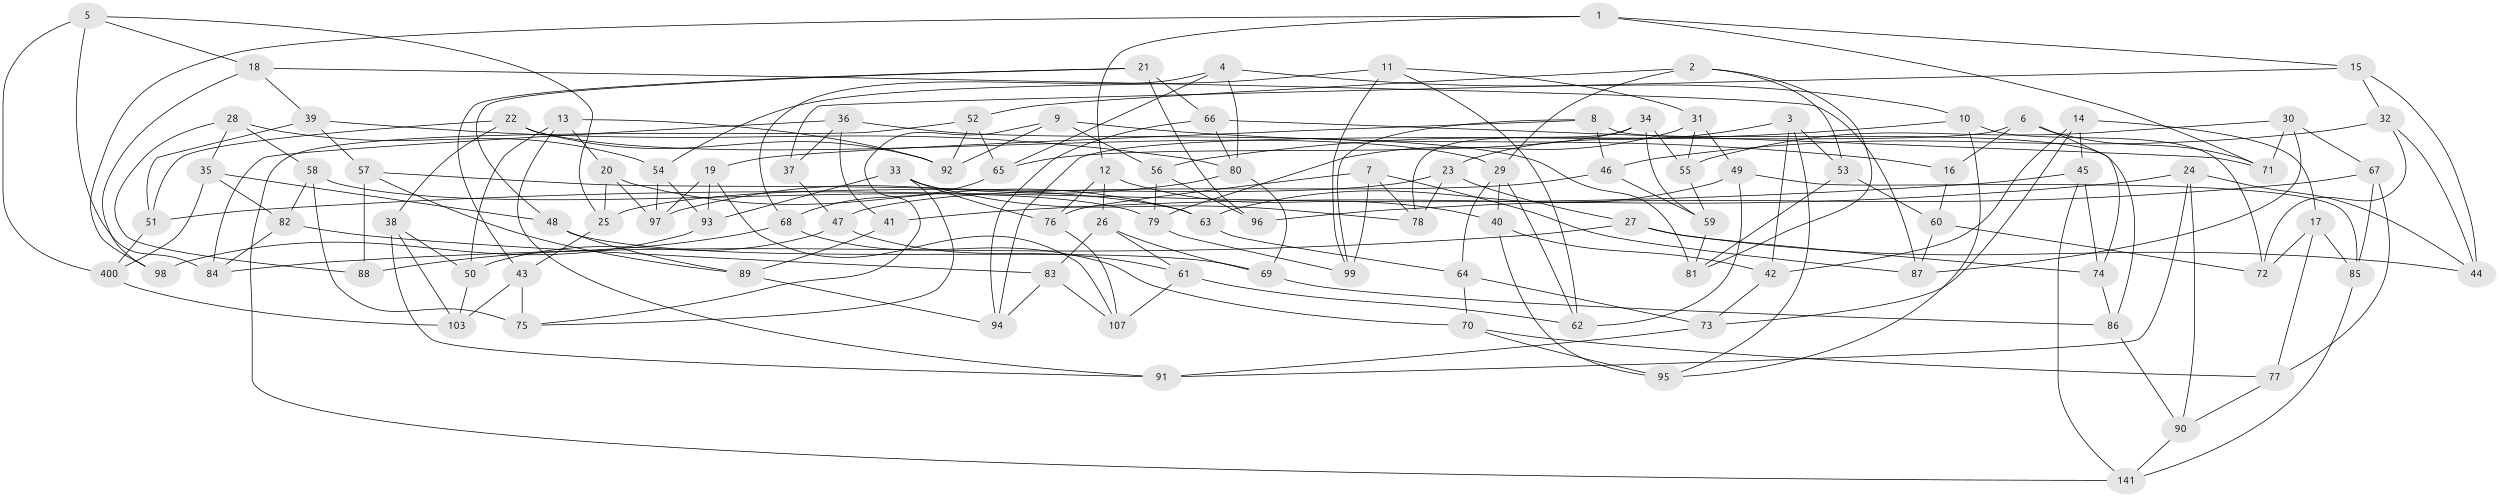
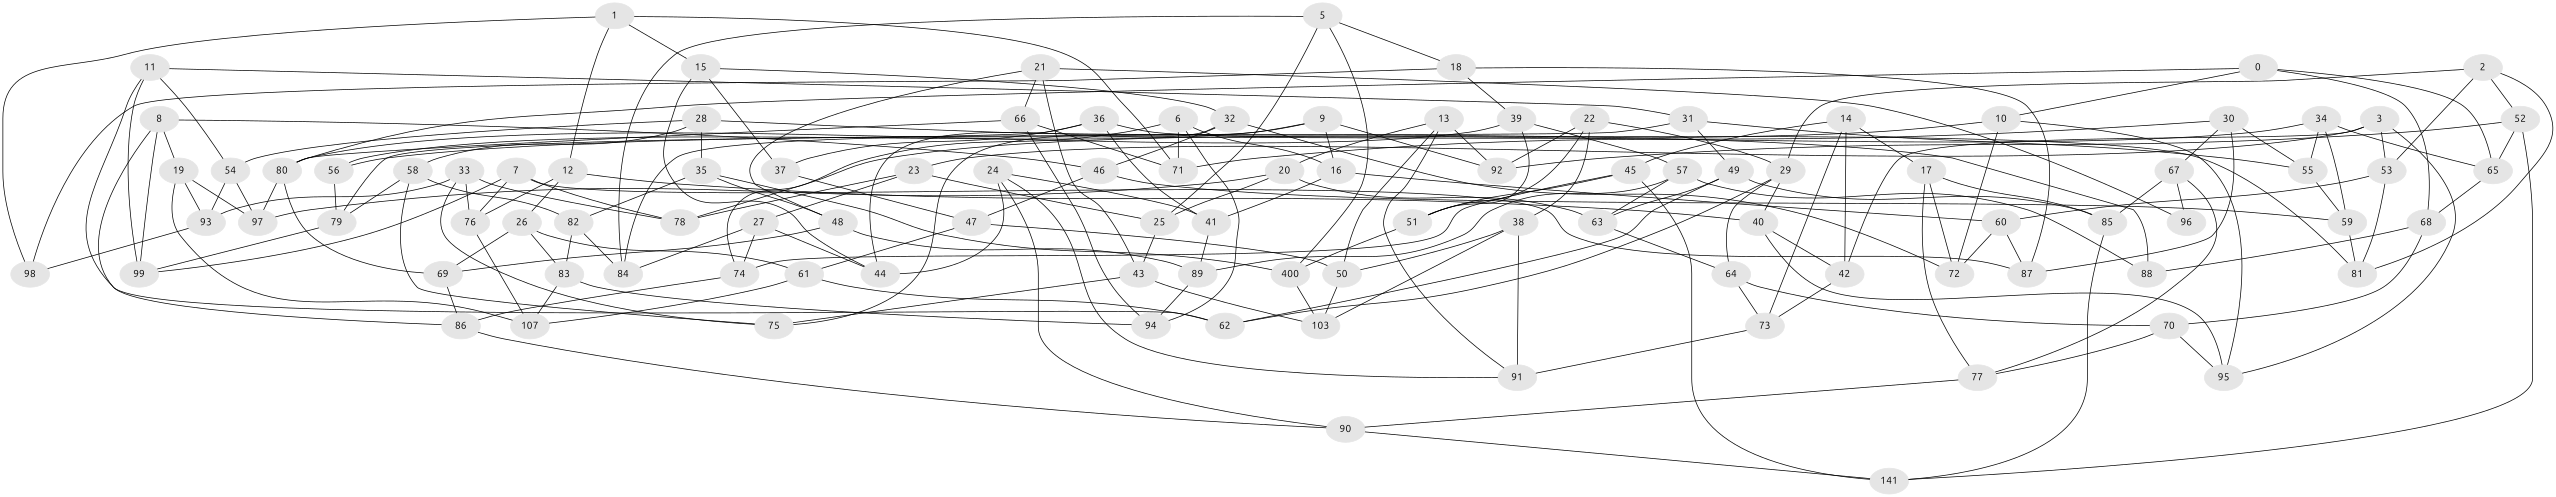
(1223, 67) -> (2258, 67)
(1207, 197) -> none
none -> (1261, 204)
